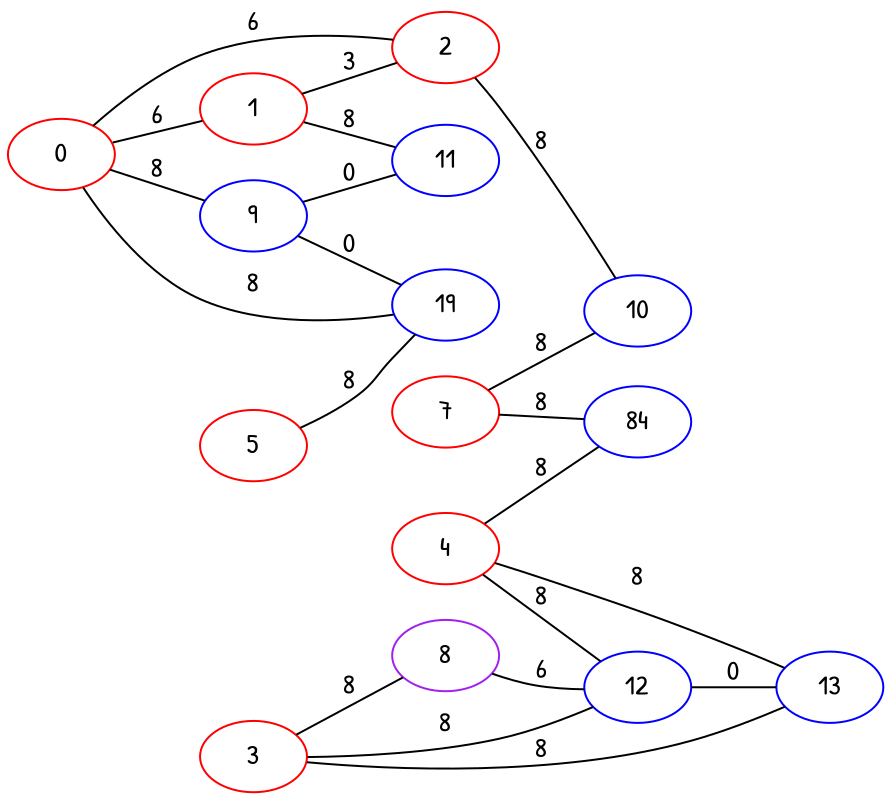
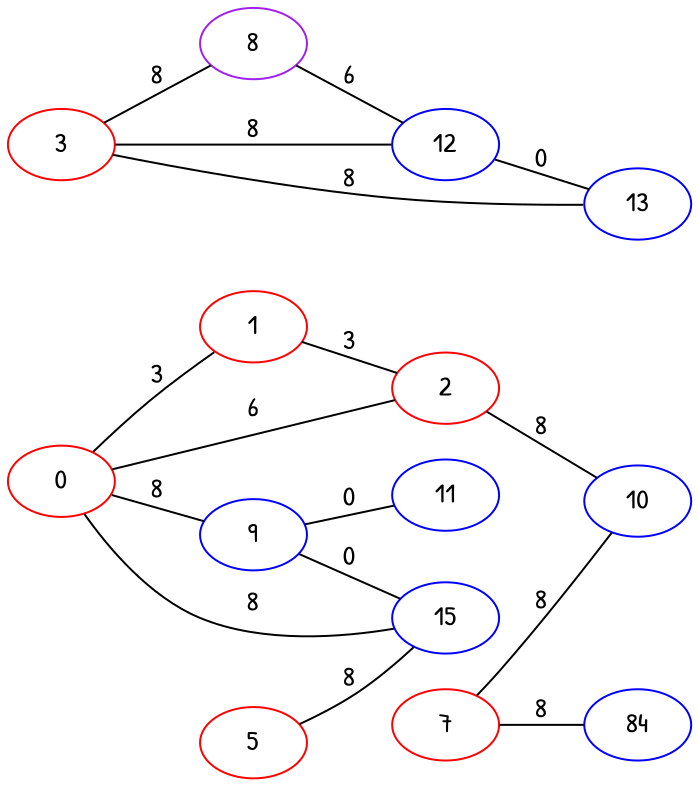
(157, 116) -> (157, 375)
(350, 135) -> none
(446, 305) -> (446, 618)
(446, 549) -> none
